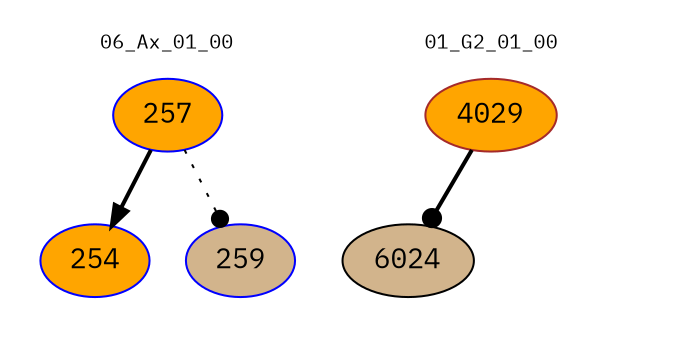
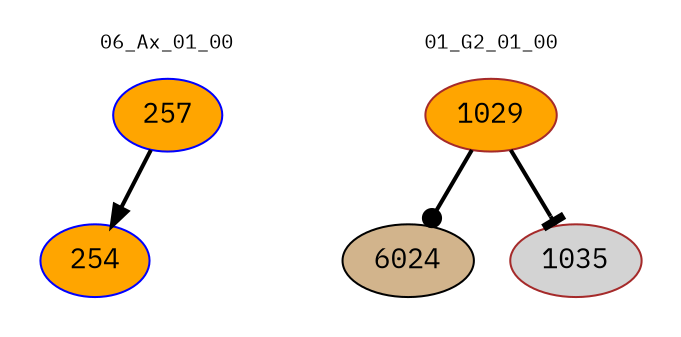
(491, 115) -> (491, 115)
(240, 261) -> none
none -> (576, 261)
